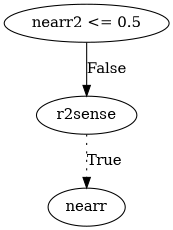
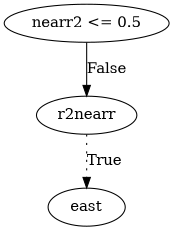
(87, 115) -> (87, 115)
(87, 207) -> (87, 207)
